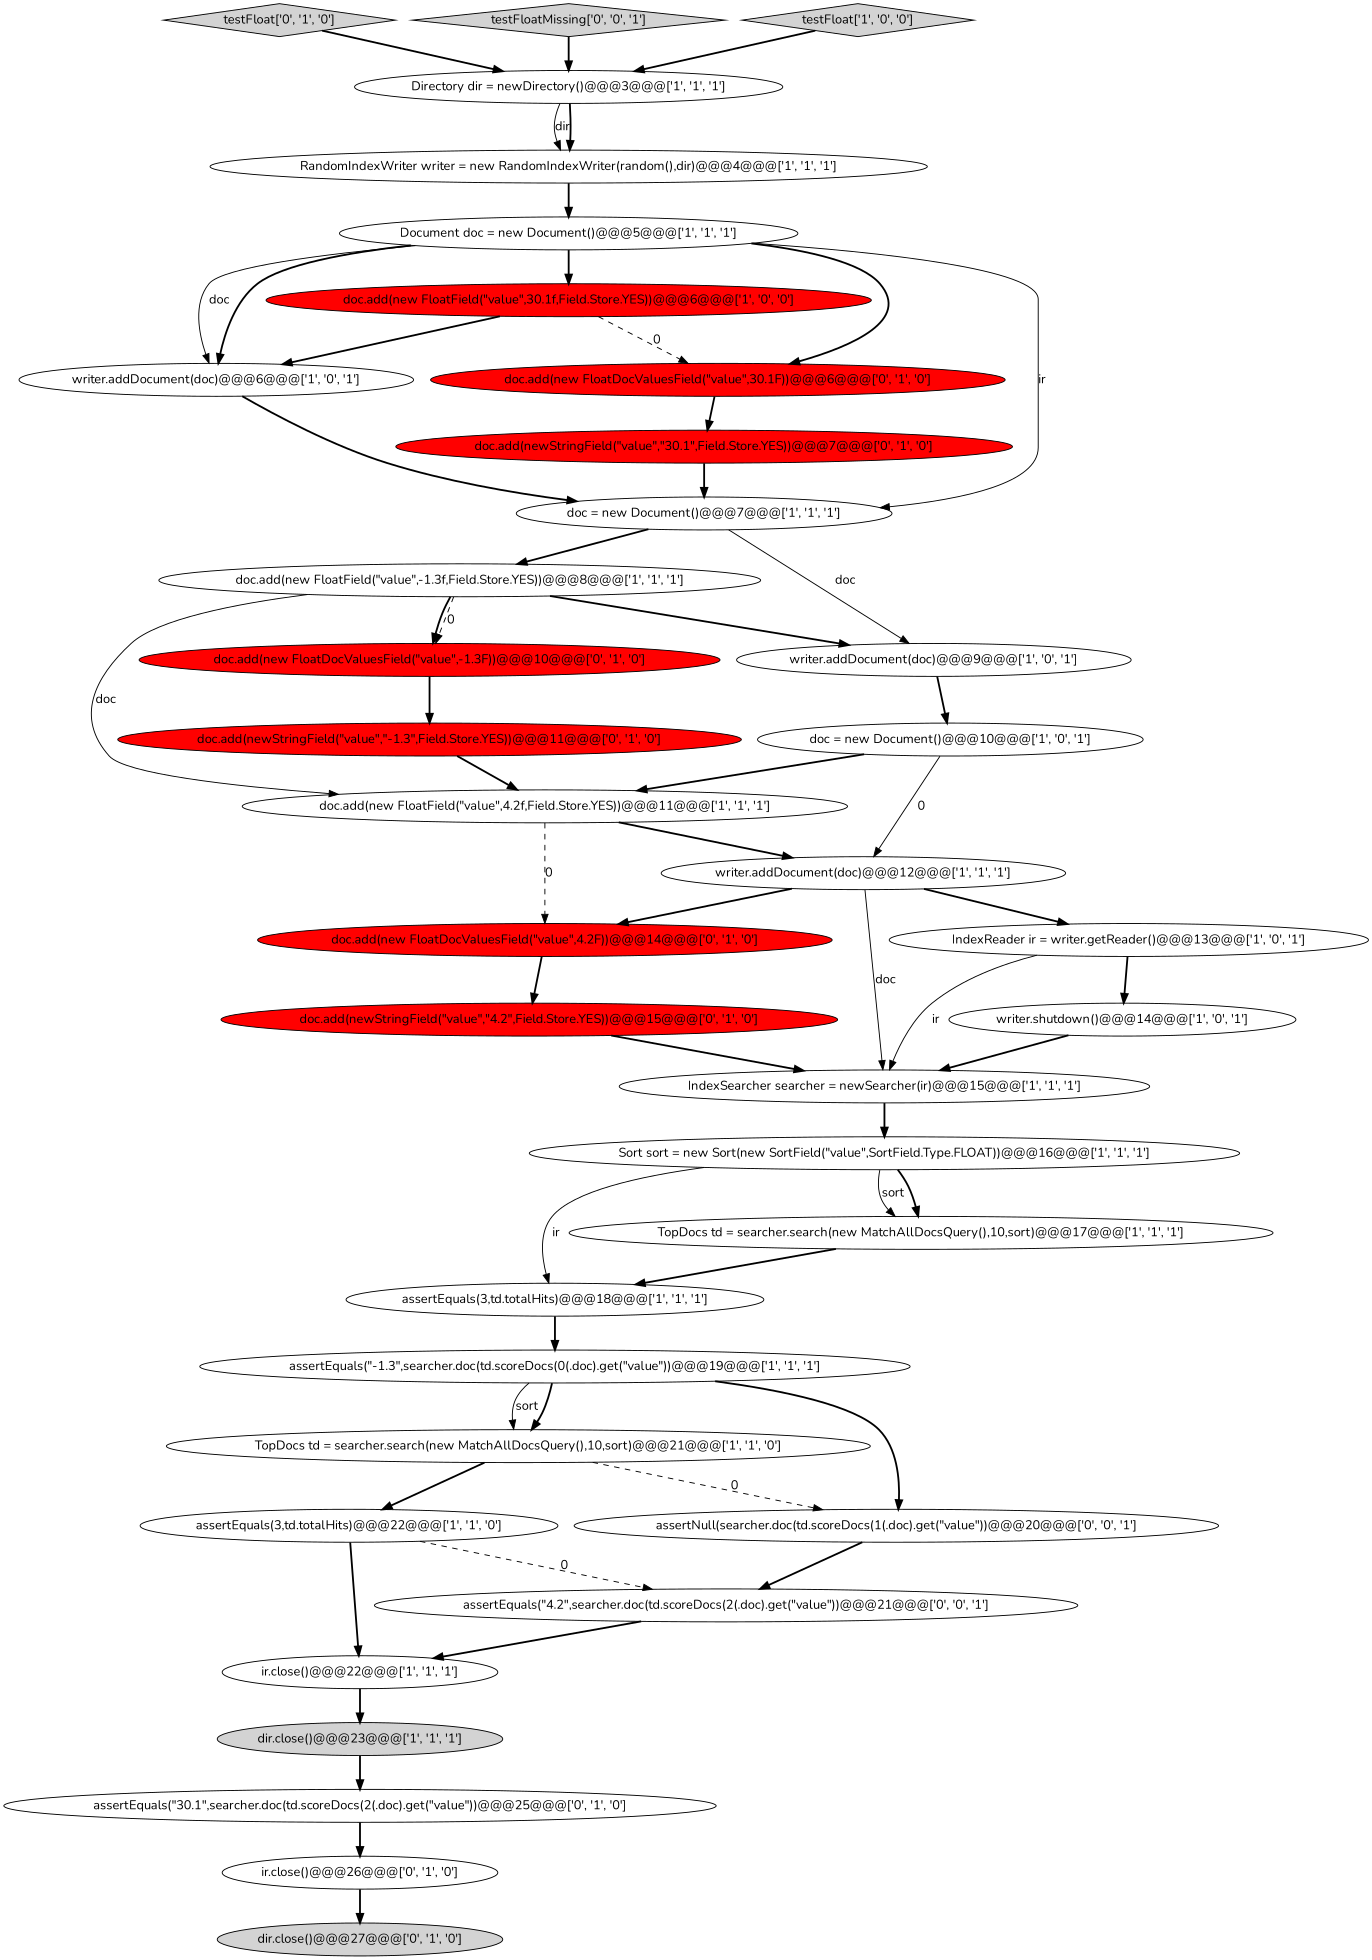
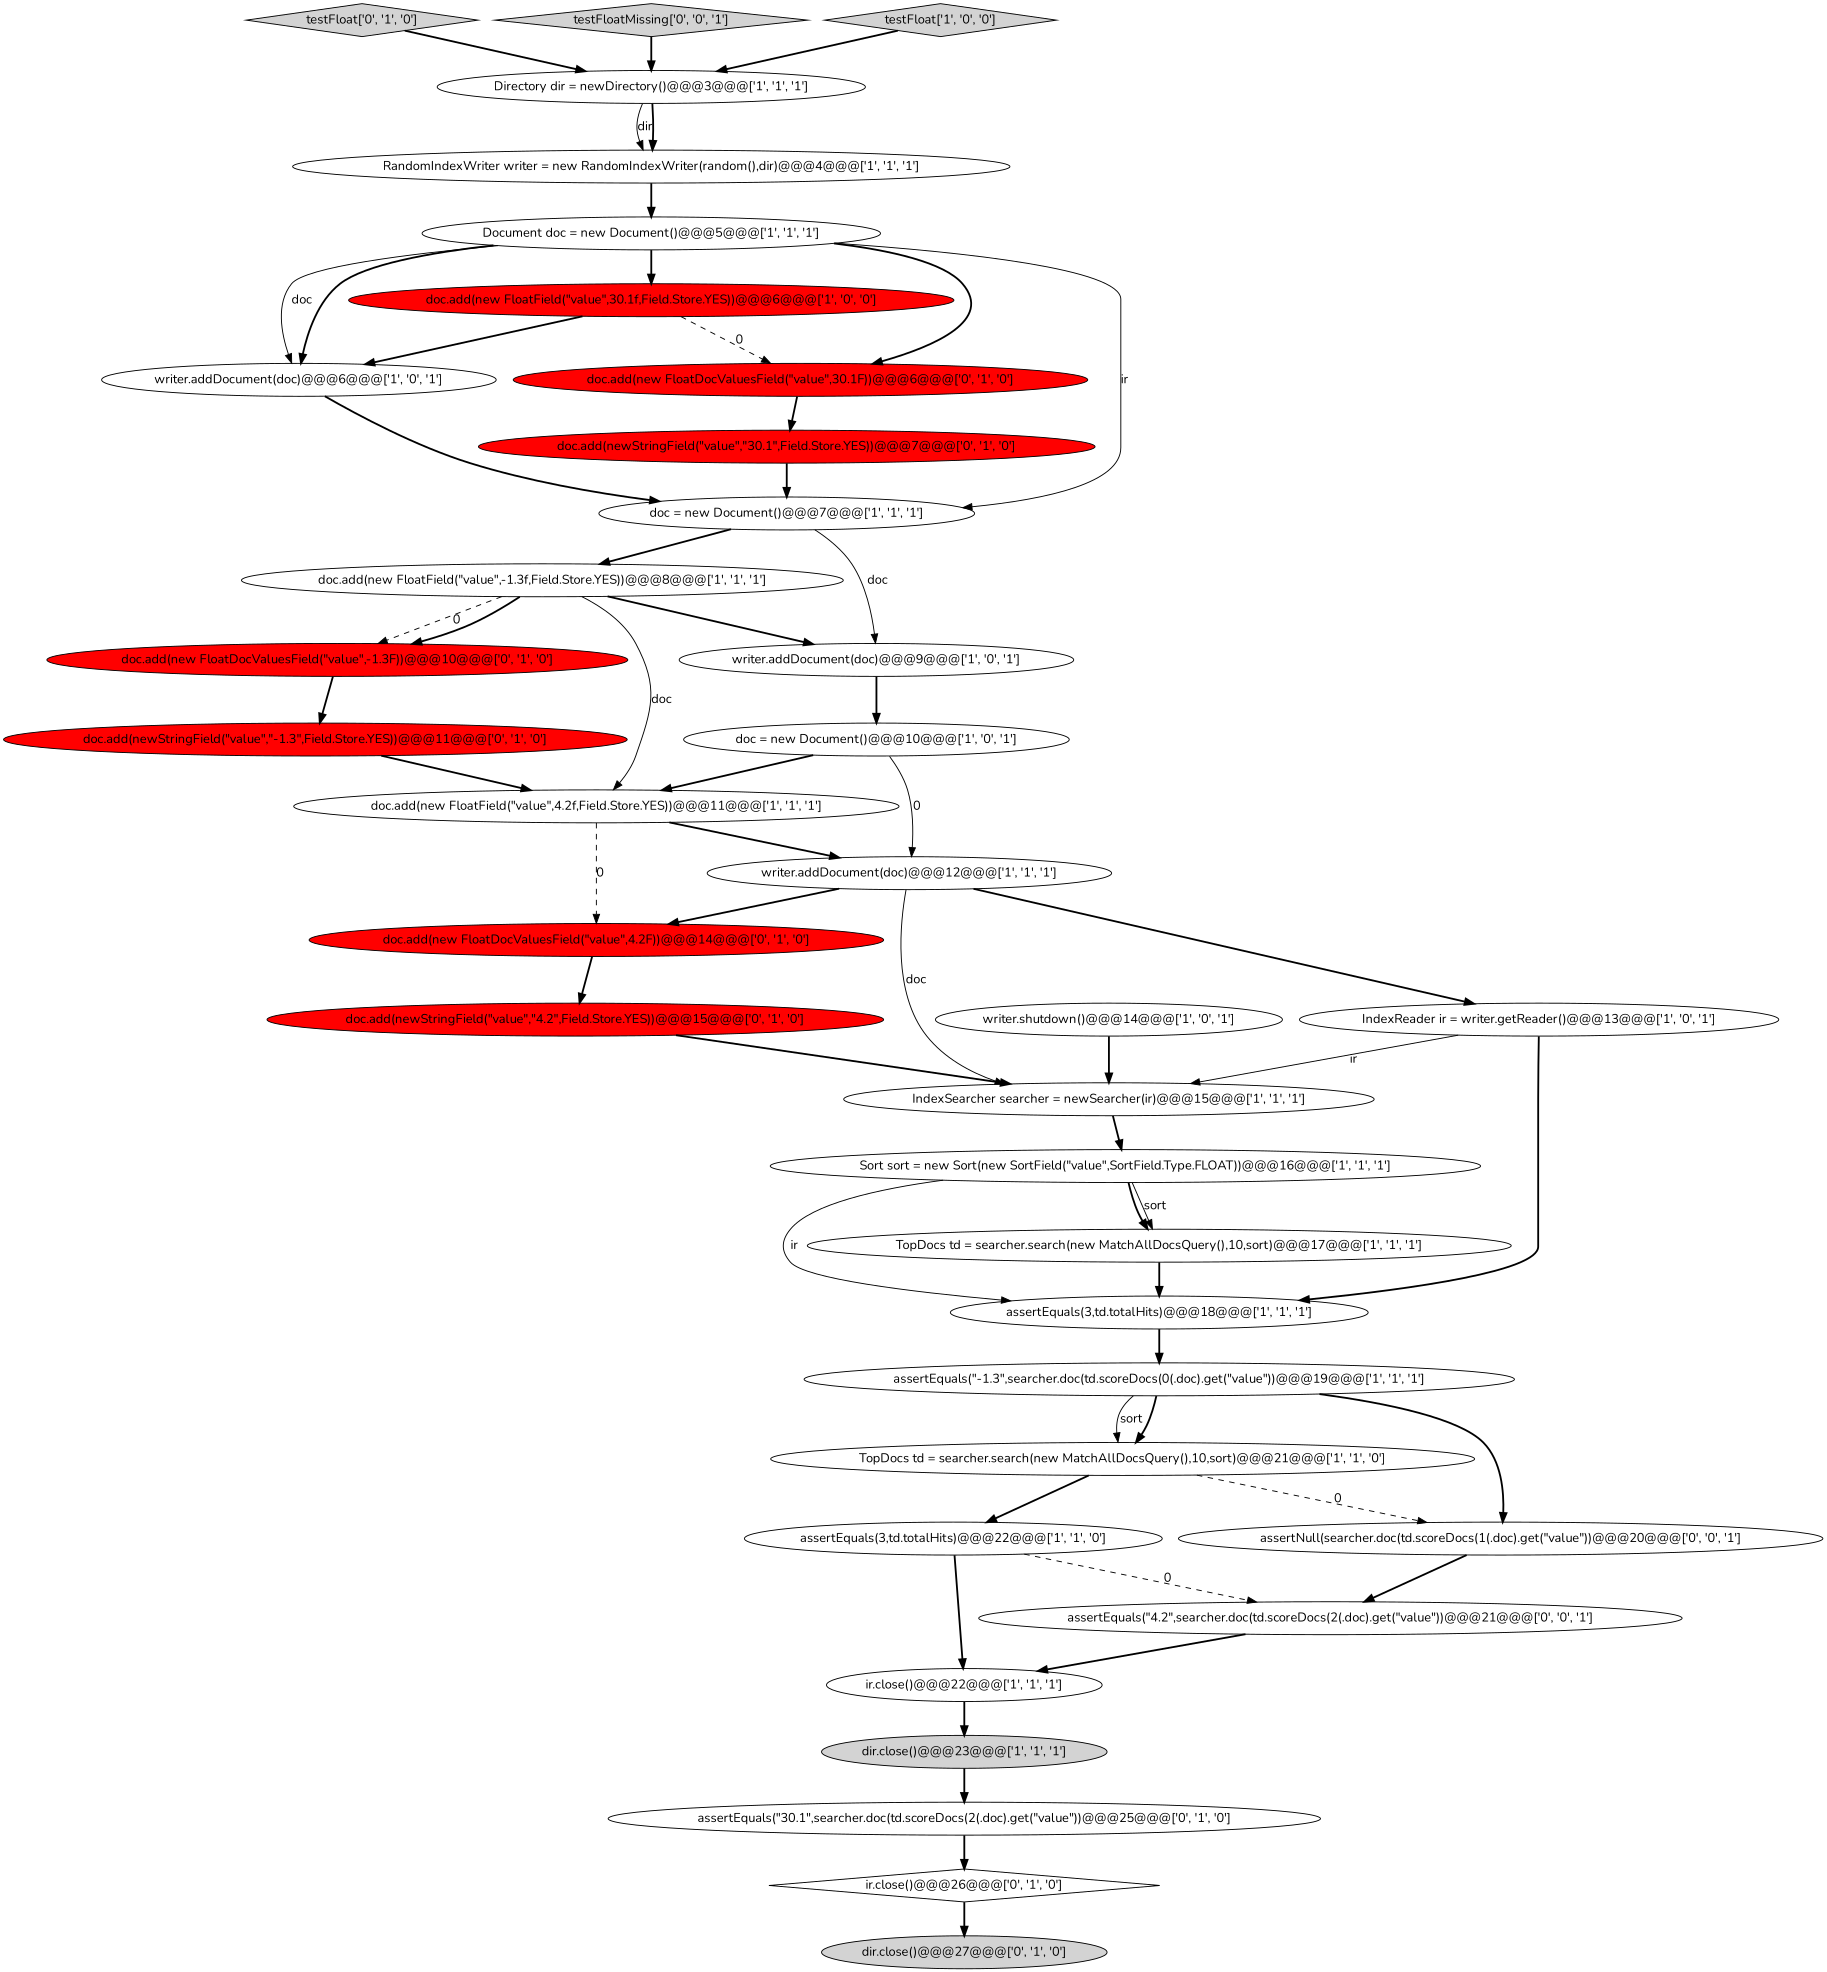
(1126, 975) -> (1529, 1257)
(360, 1873) -> (964, 1885)
